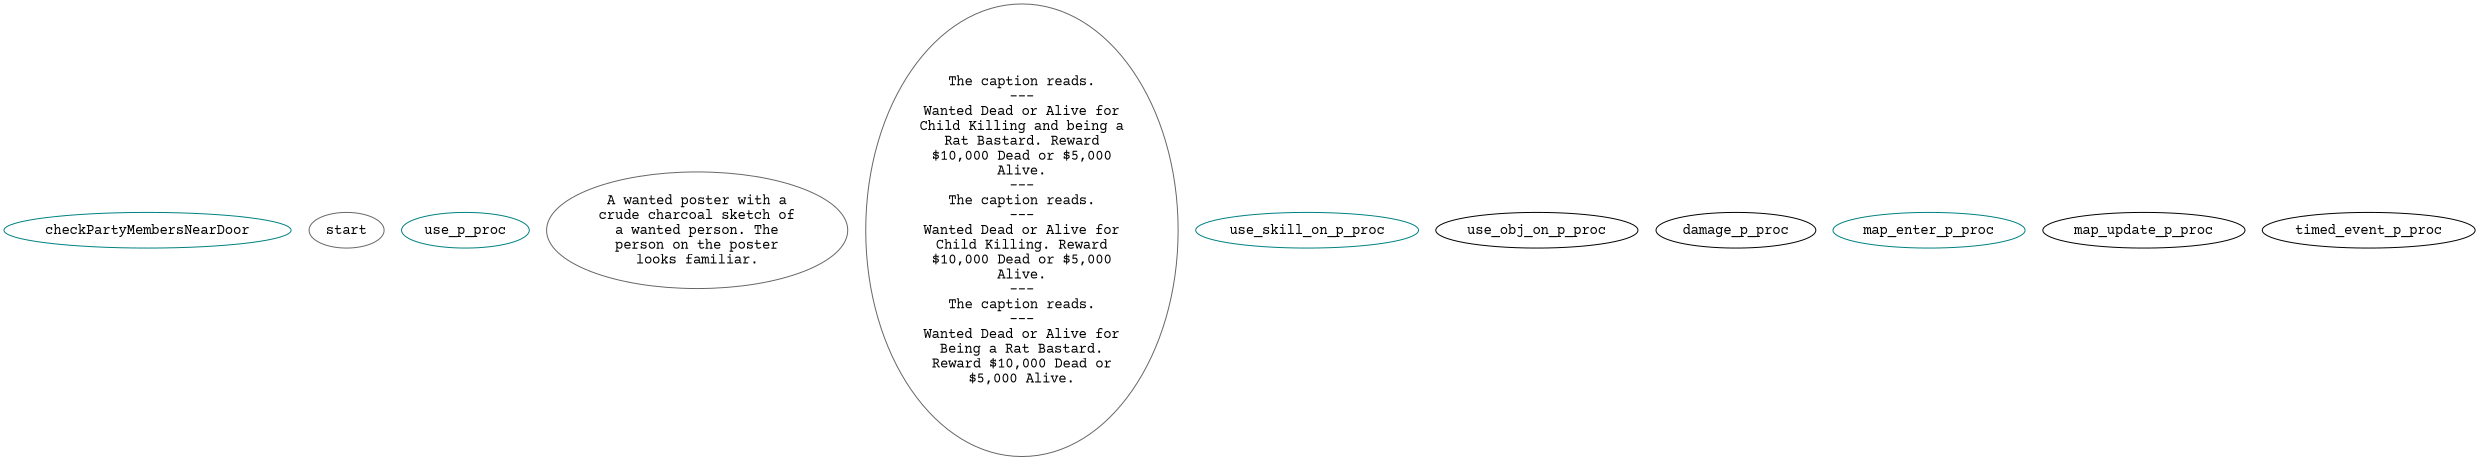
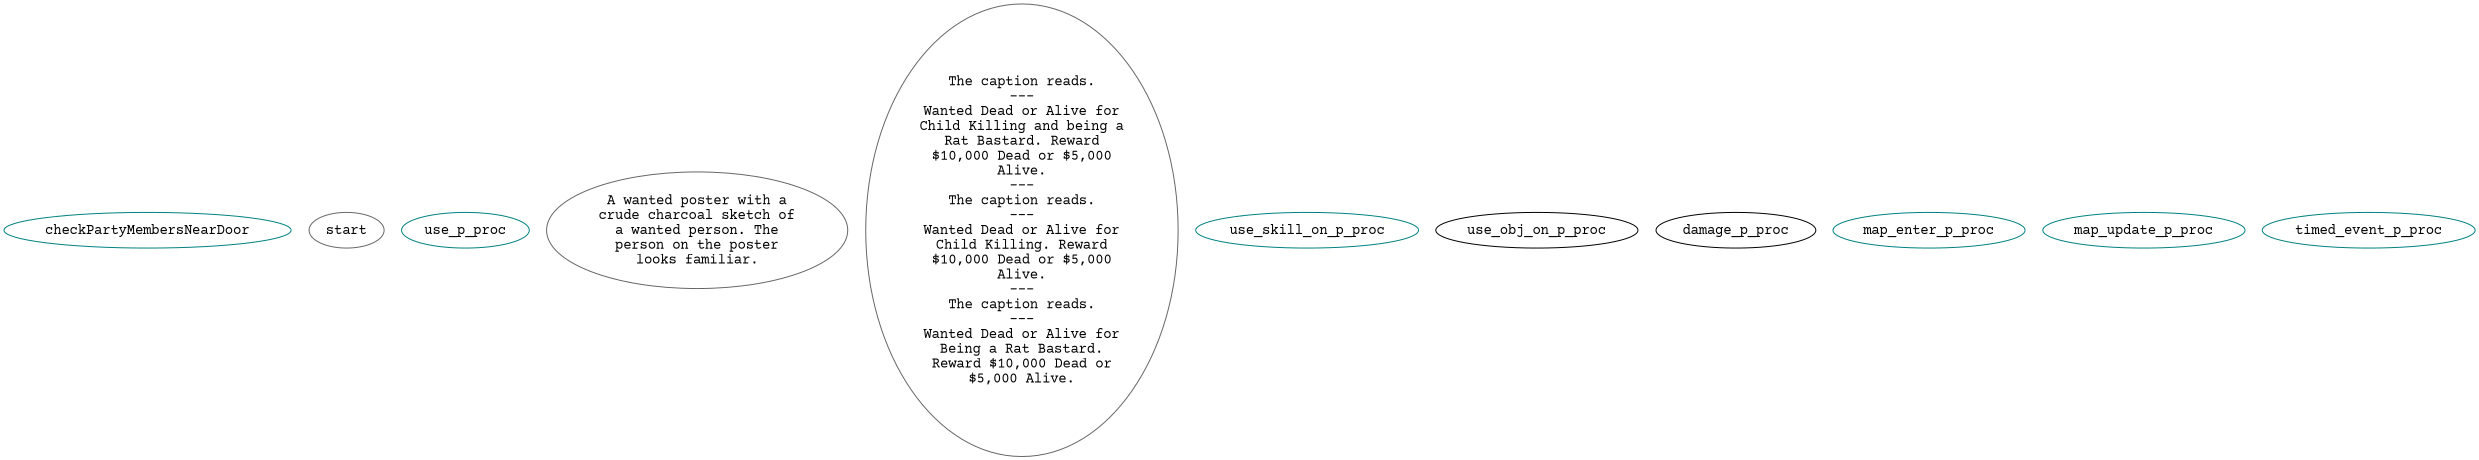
(2144, 230) -> (2144, 230)
(2369, 230) -> (2369, 230)
